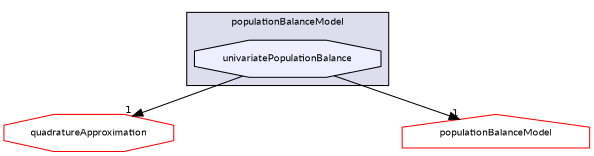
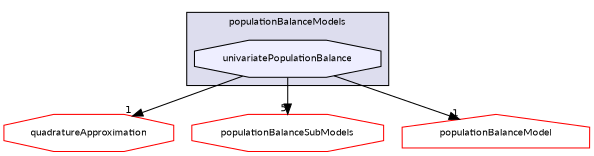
(288, 22) -> (288, 22)
none -> (288, 133)
